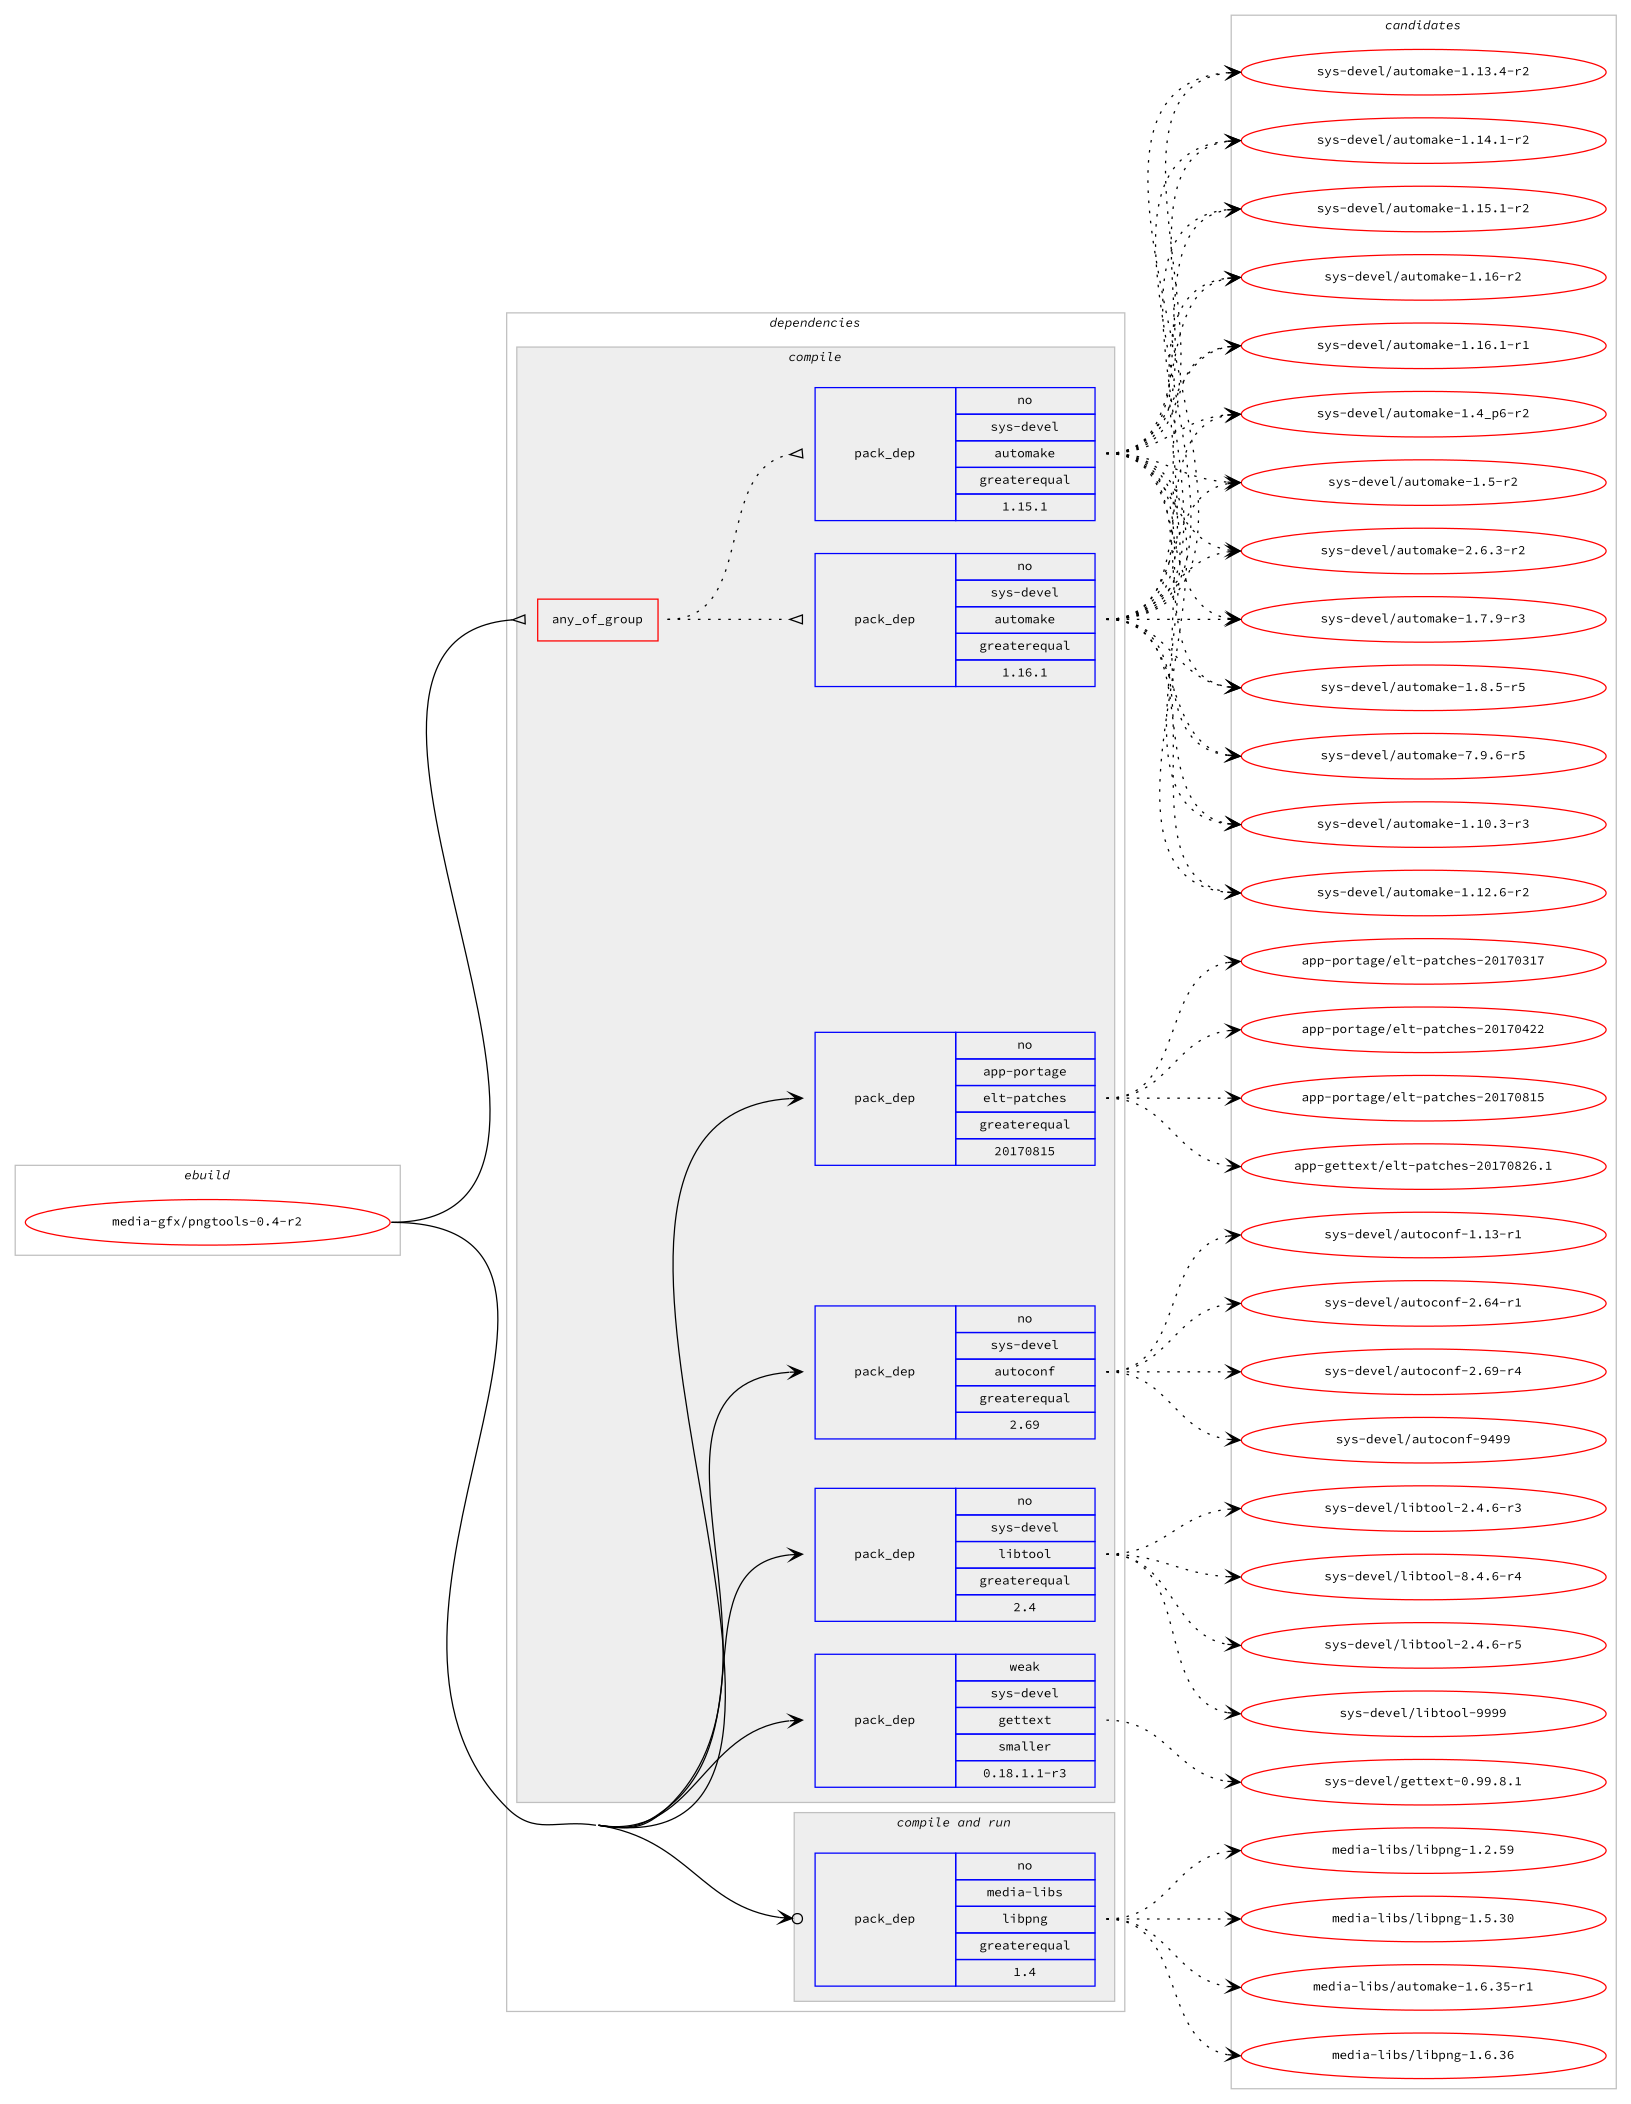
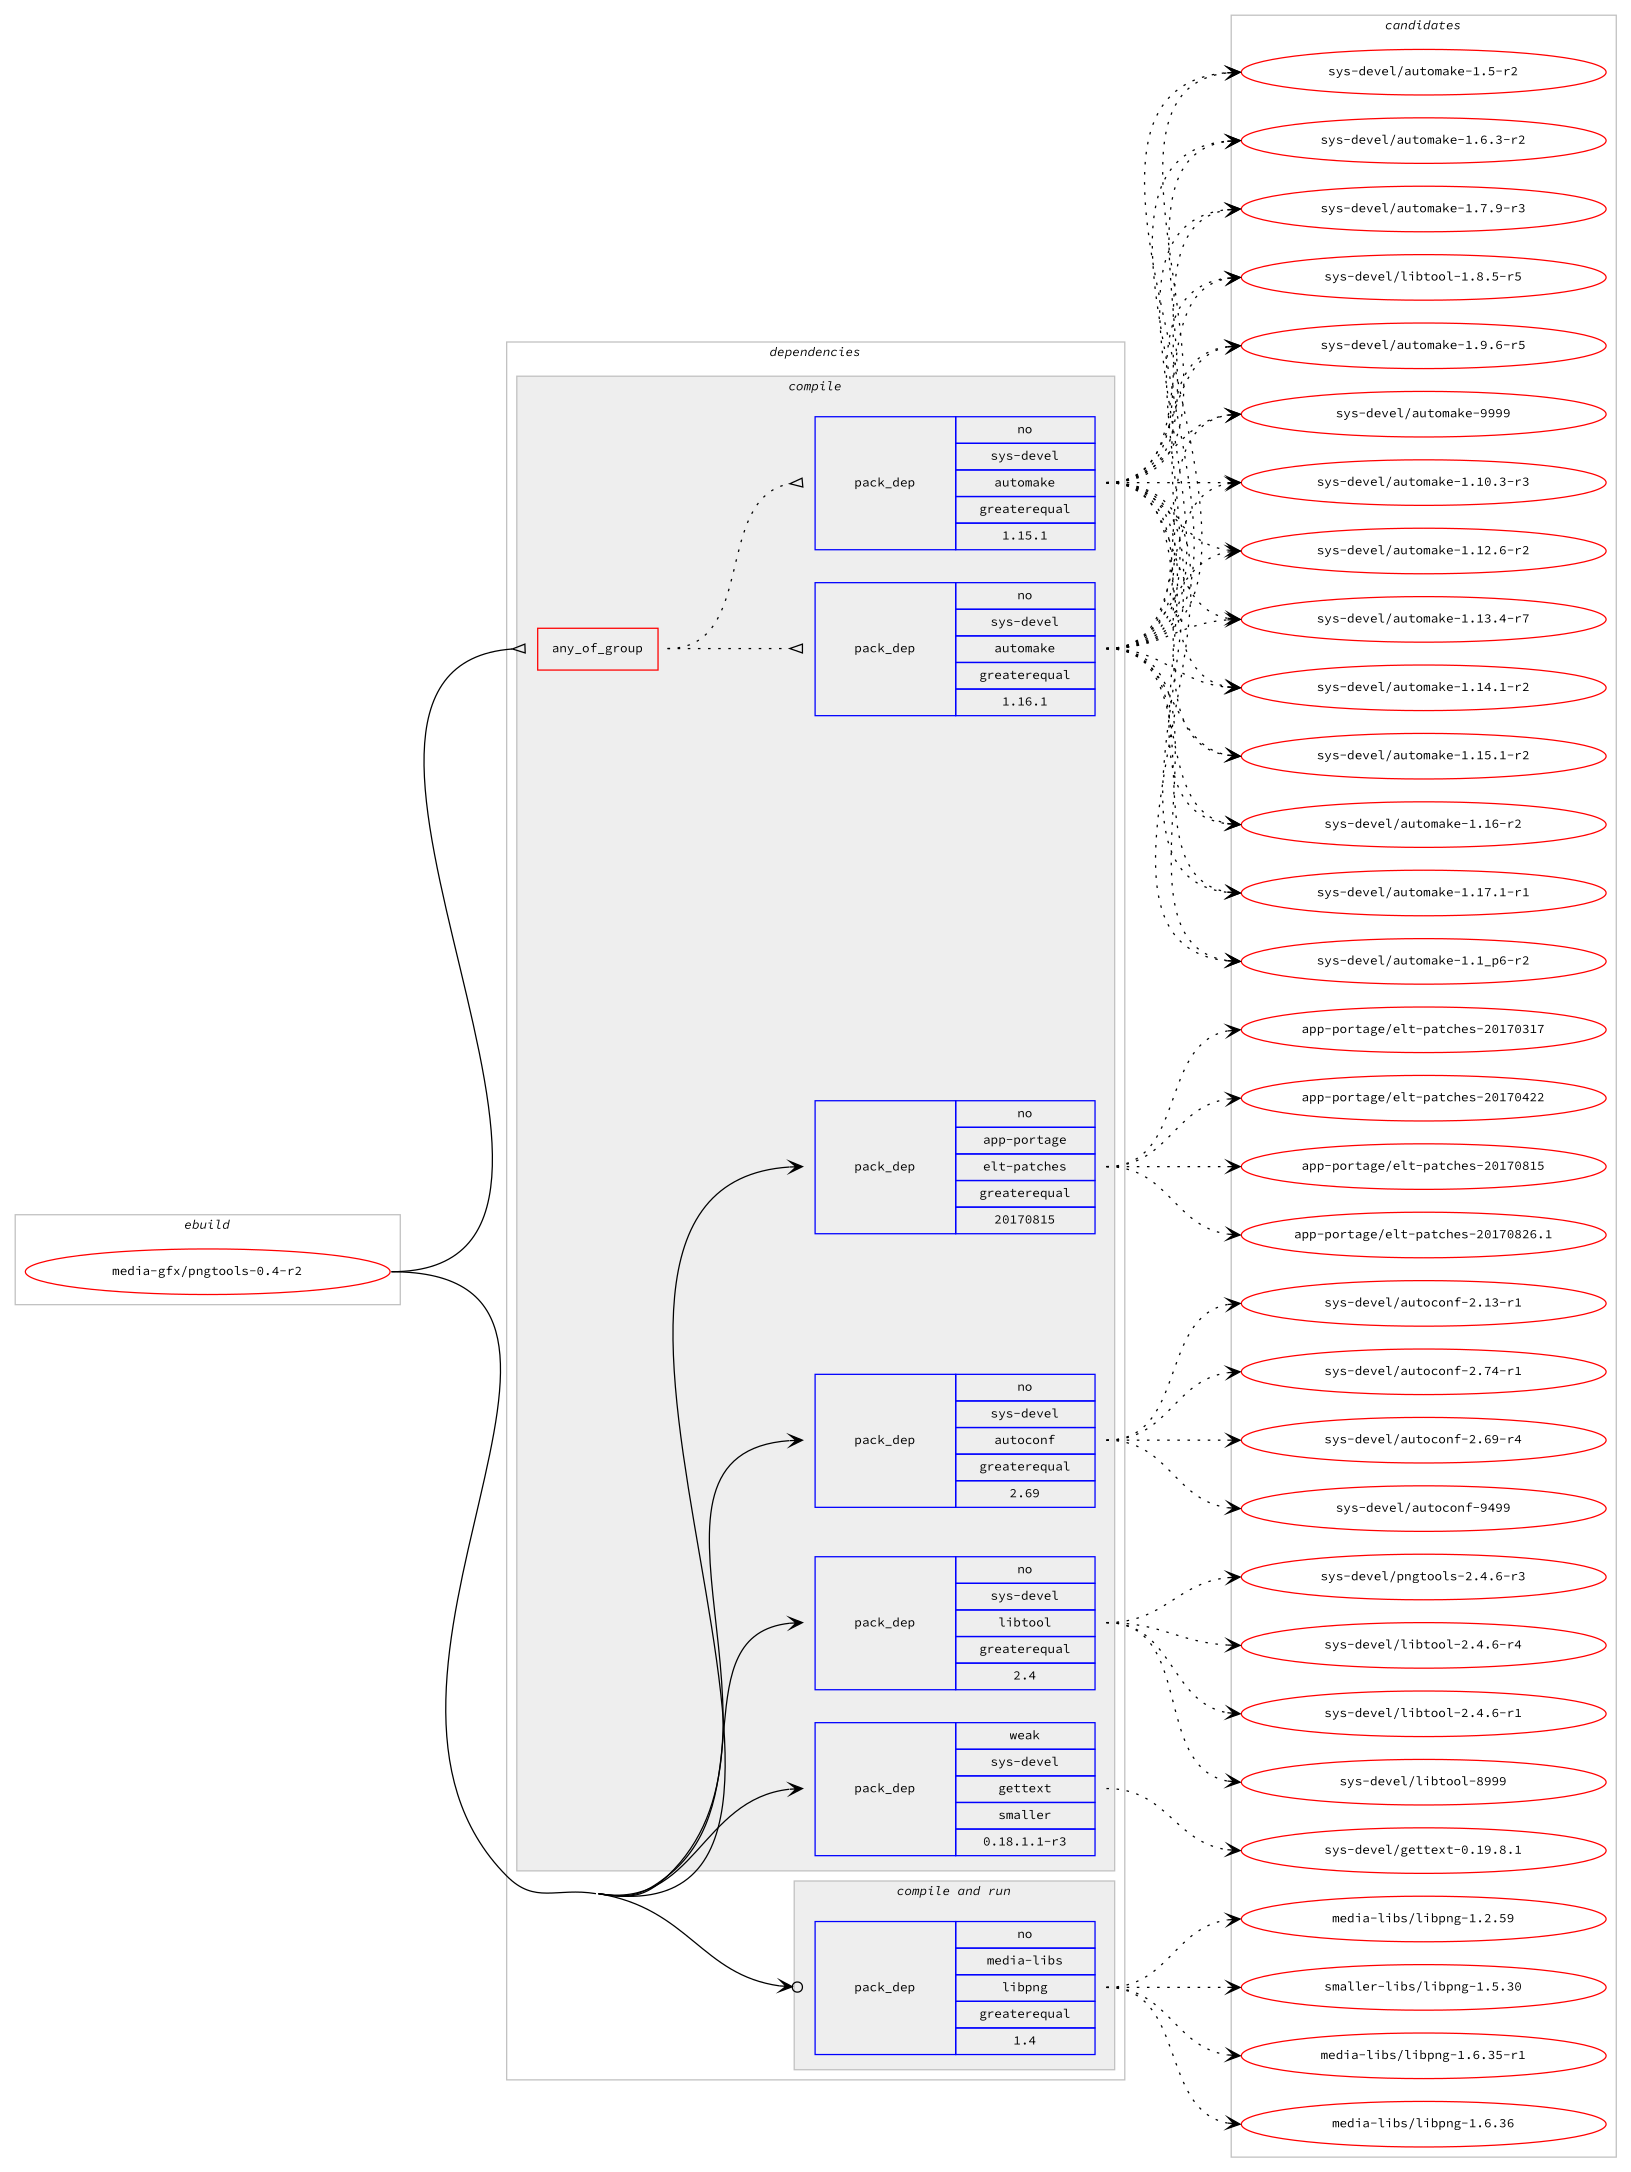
(1424, 72) -> (1424, 619)
(1424, 346) -> (1424, 893)
none -> (1424, 414)
(1424, 414) -> (1424, 961)
(1424, 551) -> (1424, 141)
(1424, 688) -> (1424, 277)
(1424, 756) -> (1424, 346)
(1424, 1167) -> (1424, 1235)
(1424, 1235) -> (1424, 1303)
(1424, 1303) -> (1424, 1372)
(1424, 1509) -> (1424, 1577)
(1424, 1577) -> (1424, 1645)
(1424, 1645) -> (1424, 1714)
(1424, 1714) -> (1424, 1782)
(1424, 1782) -> (1424, 1851)
(1424, 1919) -> (1424, 1987)
(1424, 1987) -> (1424, 2056)
